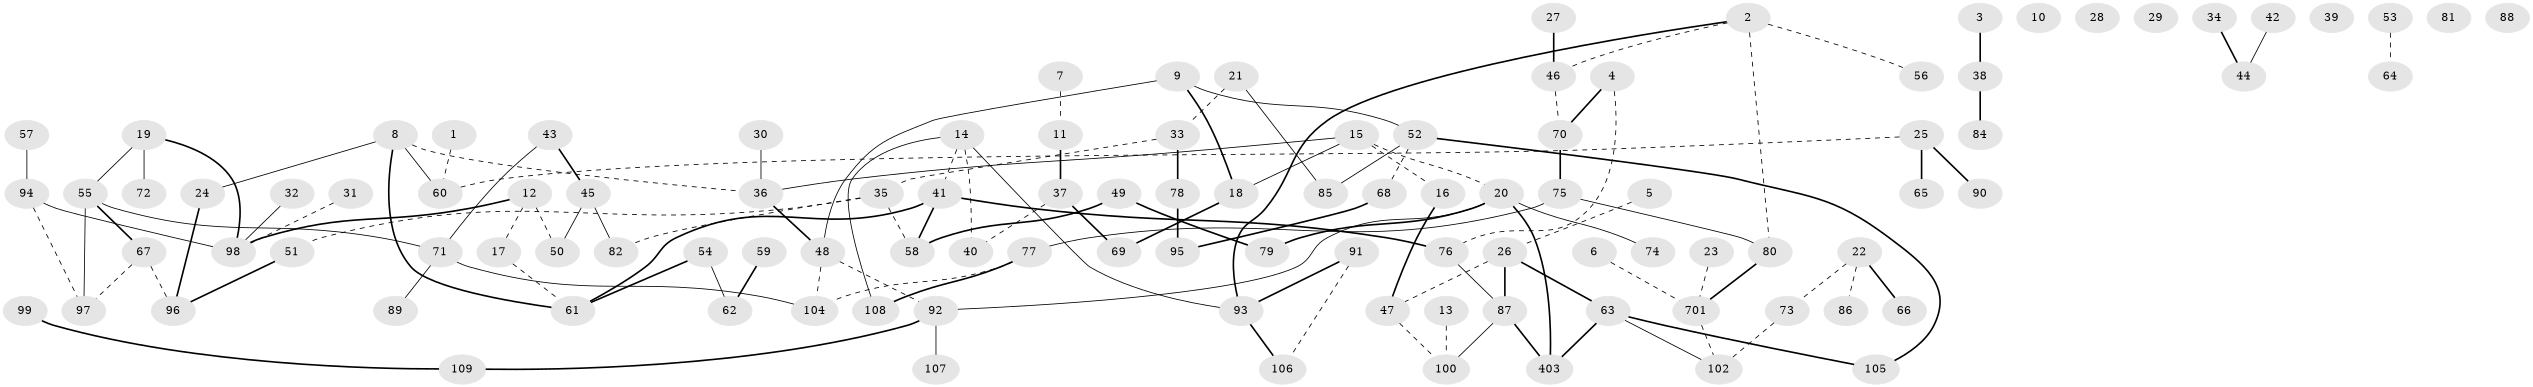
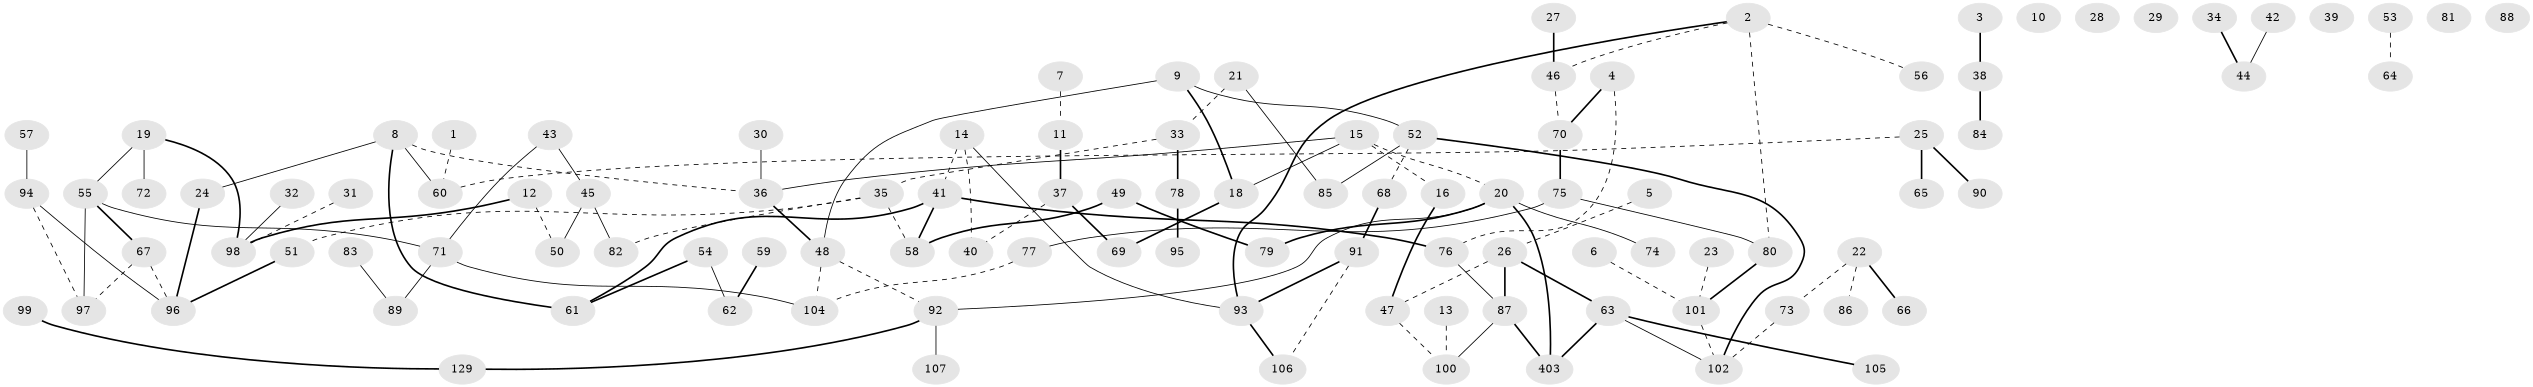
(569, 164) -> (569, 164)
(1749, 182) -> (1700, 185)
(1305, 222) -> (1374, 217)
(128, 227) -> (98, 254)
none -> (351, 252)
(499, 252) -> none
(876, 311) -> none
(1696, 311) -> (1696, 311)
(462, 370) -> (462, 370)
